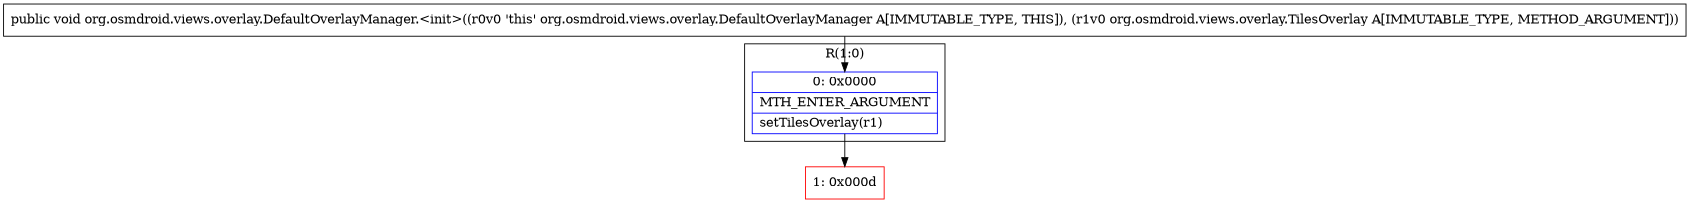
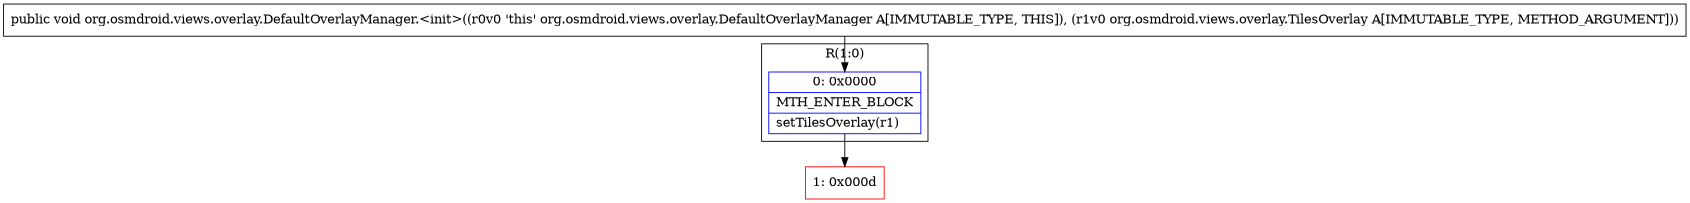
(845, 102) -> (845, 102)
